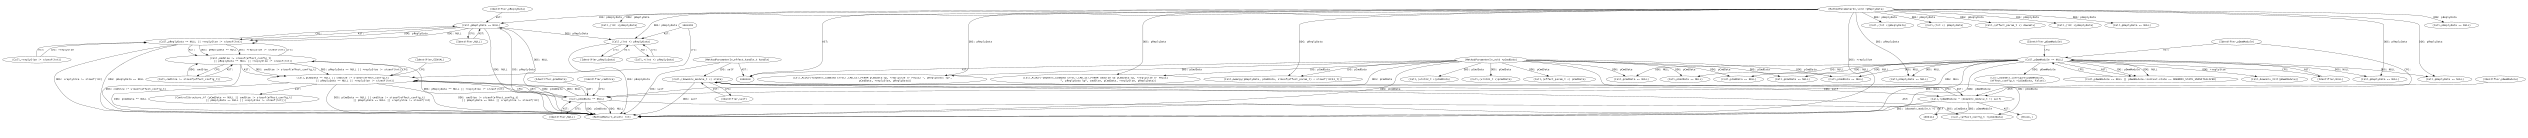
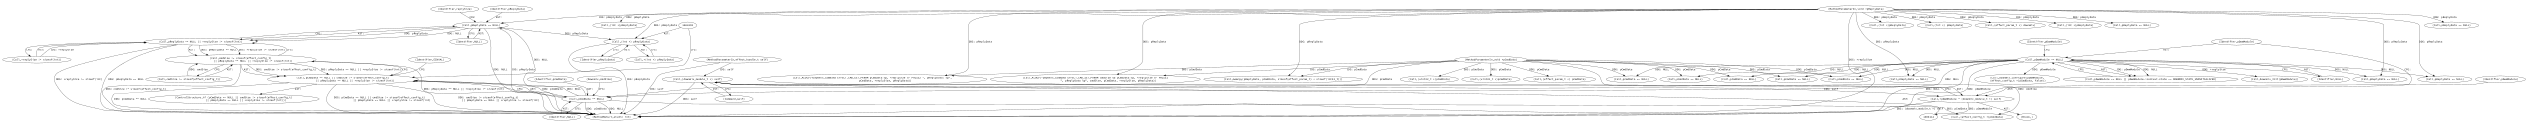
none -> (455, 9)
none -> (52, 45)
(737, 60) -> (737, 60)
(599, 79) -> (599, 79)
(697, 79) -> (697, 79)
(745, 79) -> none
(2028, 89) -> (2028, 89)
(734, 99) -> (734, 99)
(1055, 107) -> none
